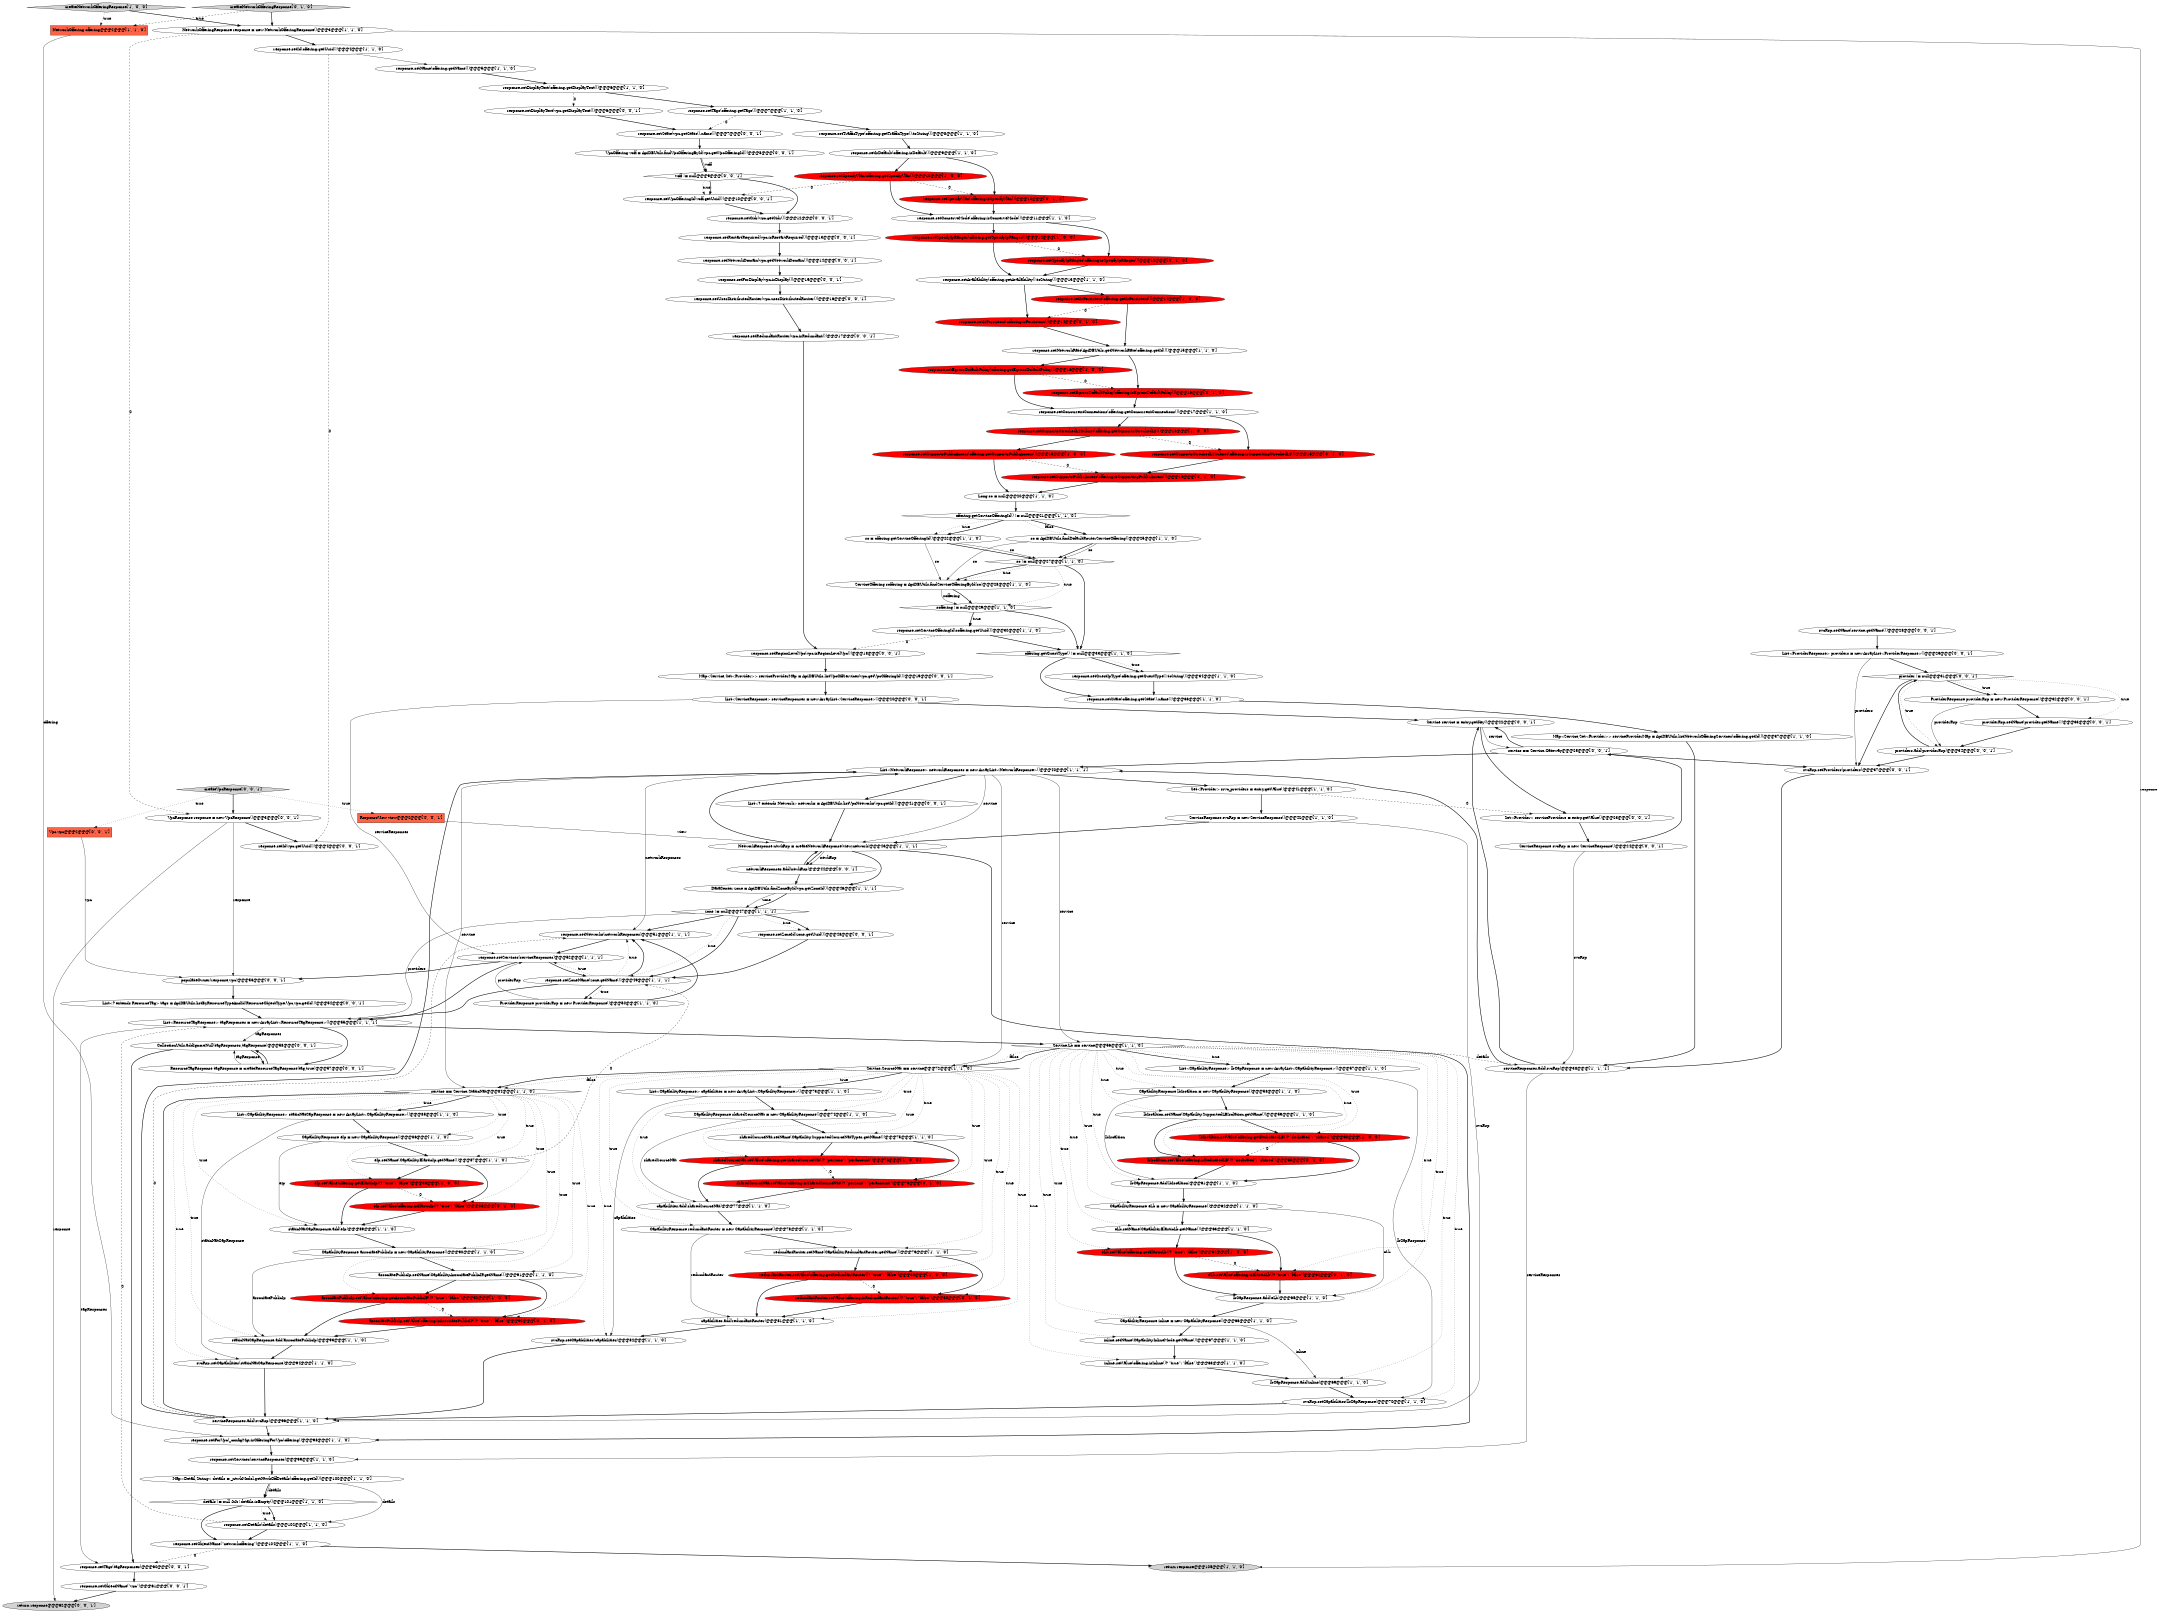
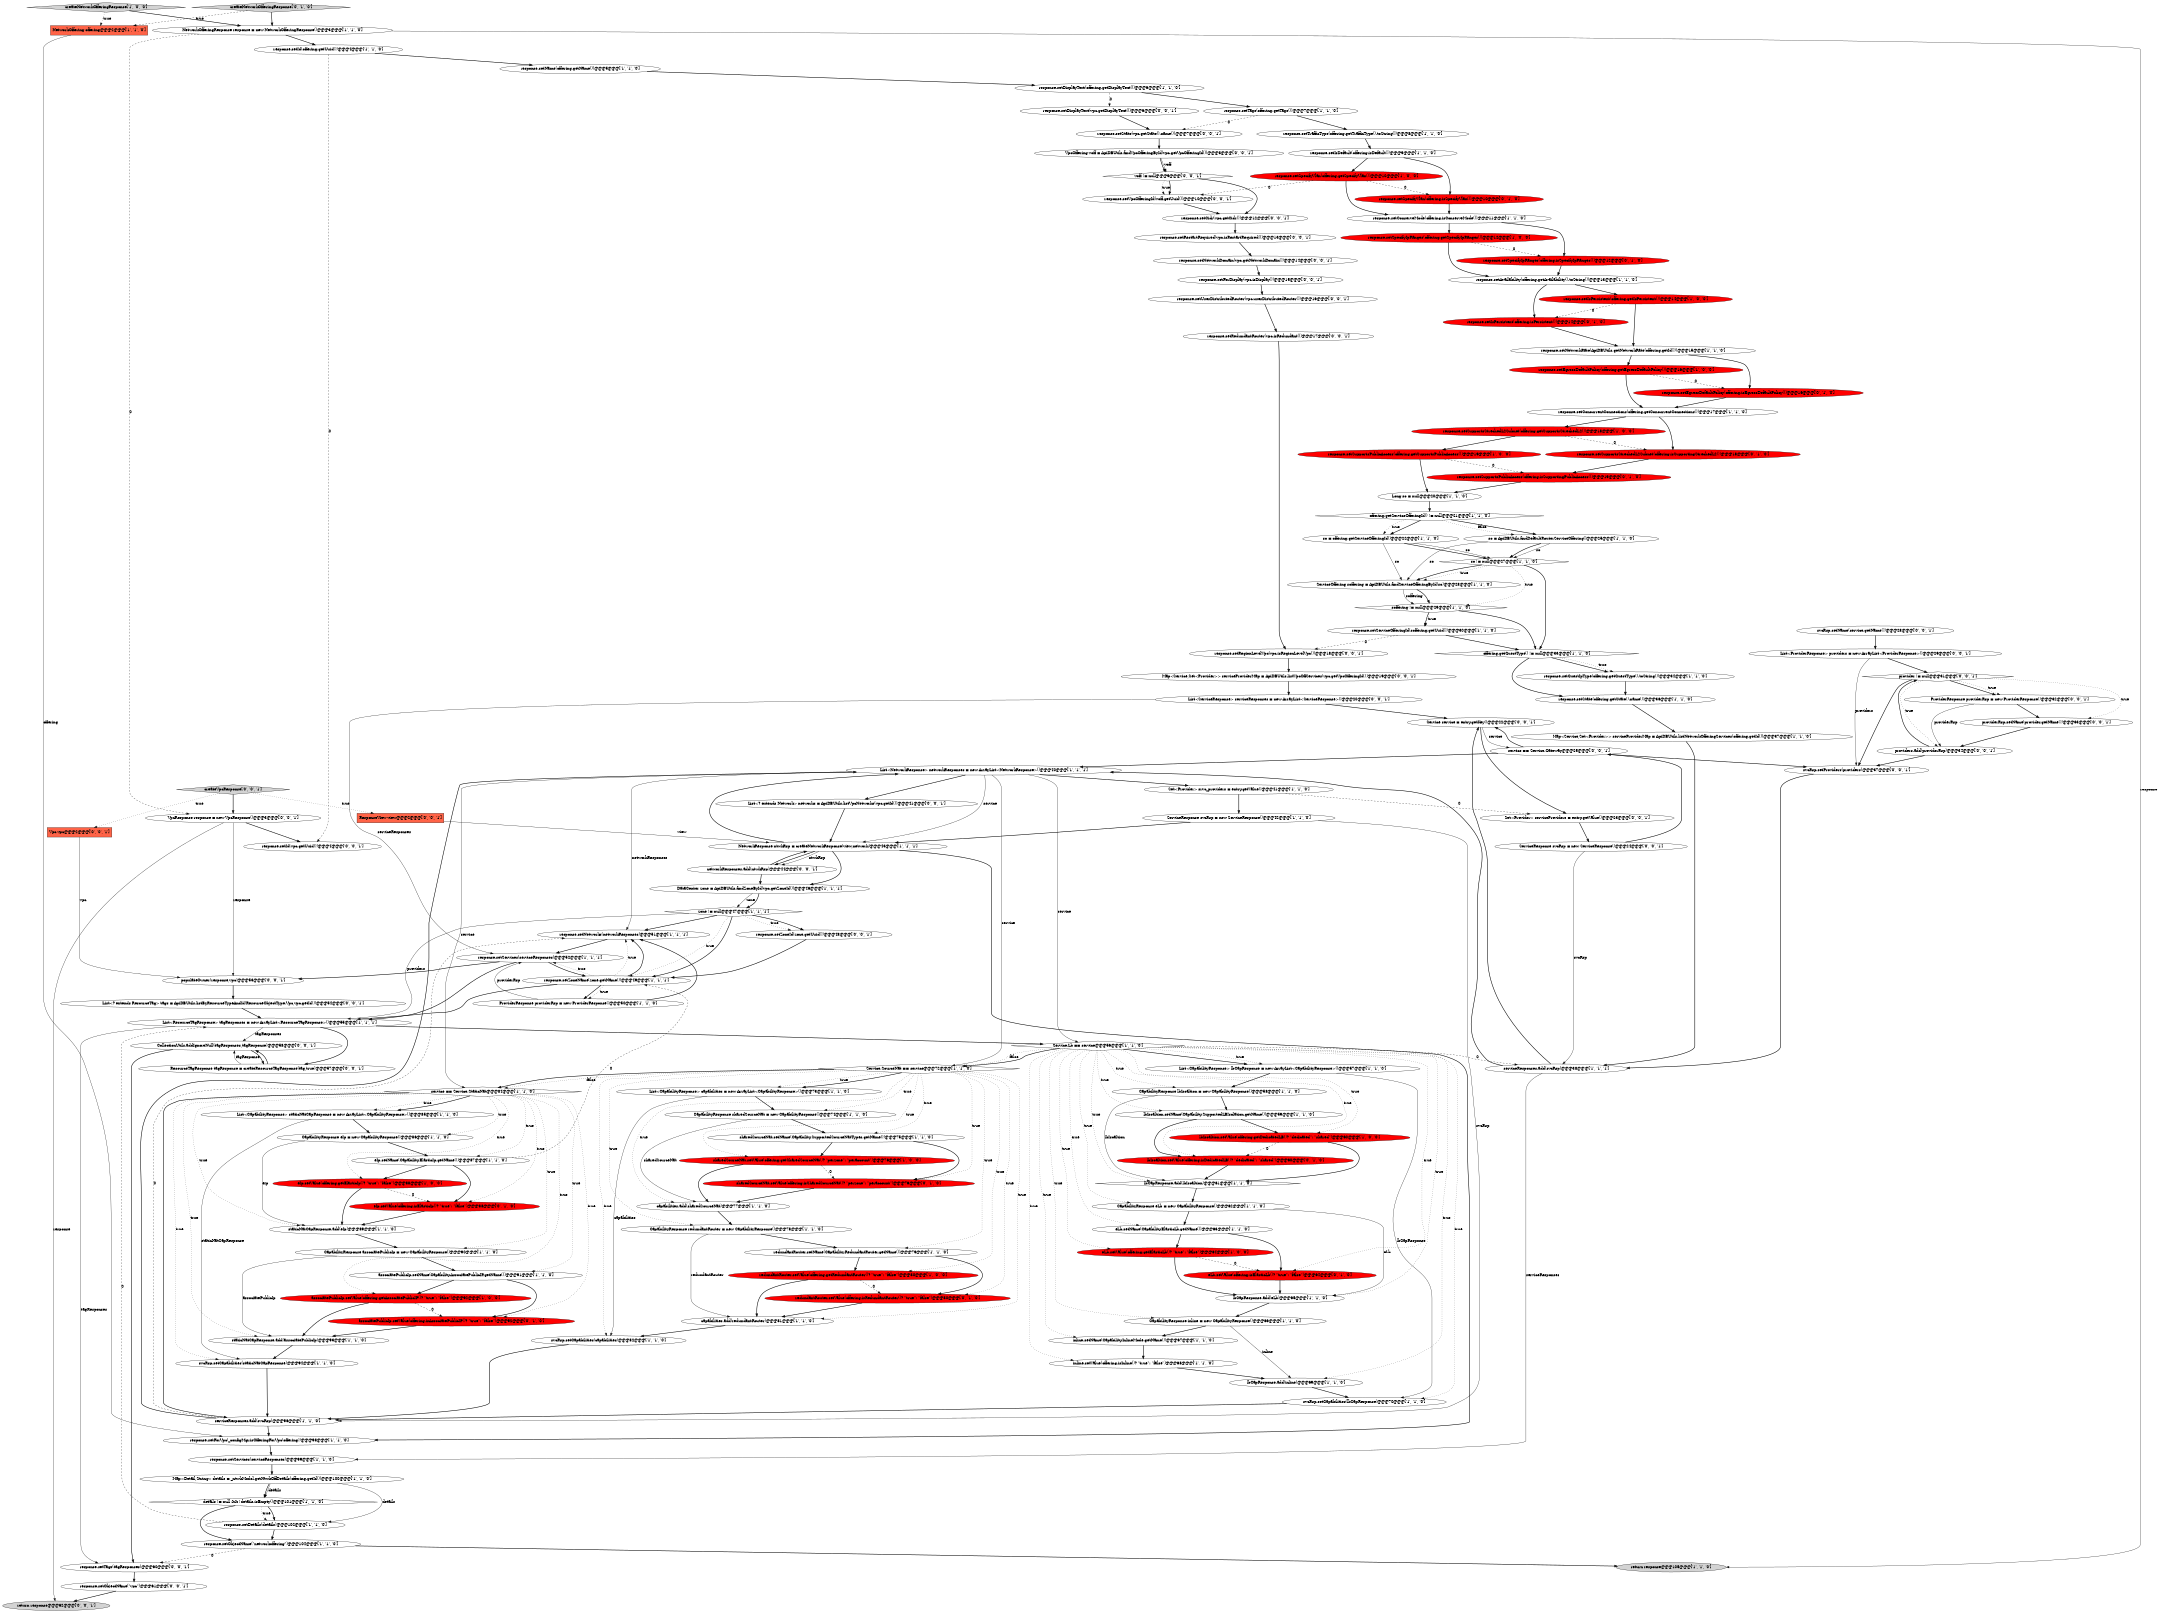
(390, 59) -> (452, 59)
(1483, 1057) -> (1478, 1057)
(1184, 1184) -> (1198, 1184)
